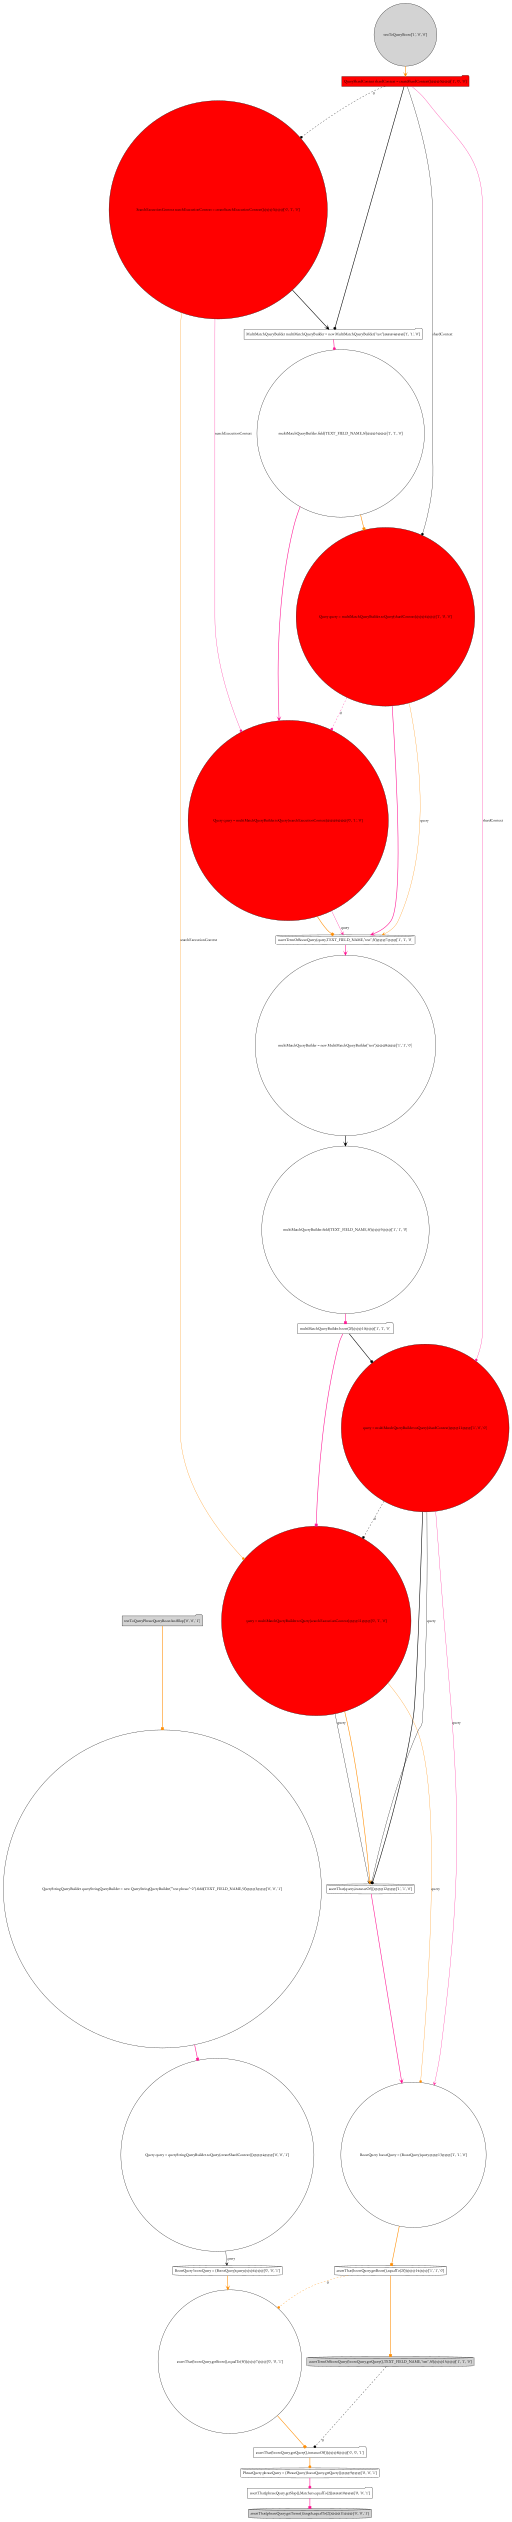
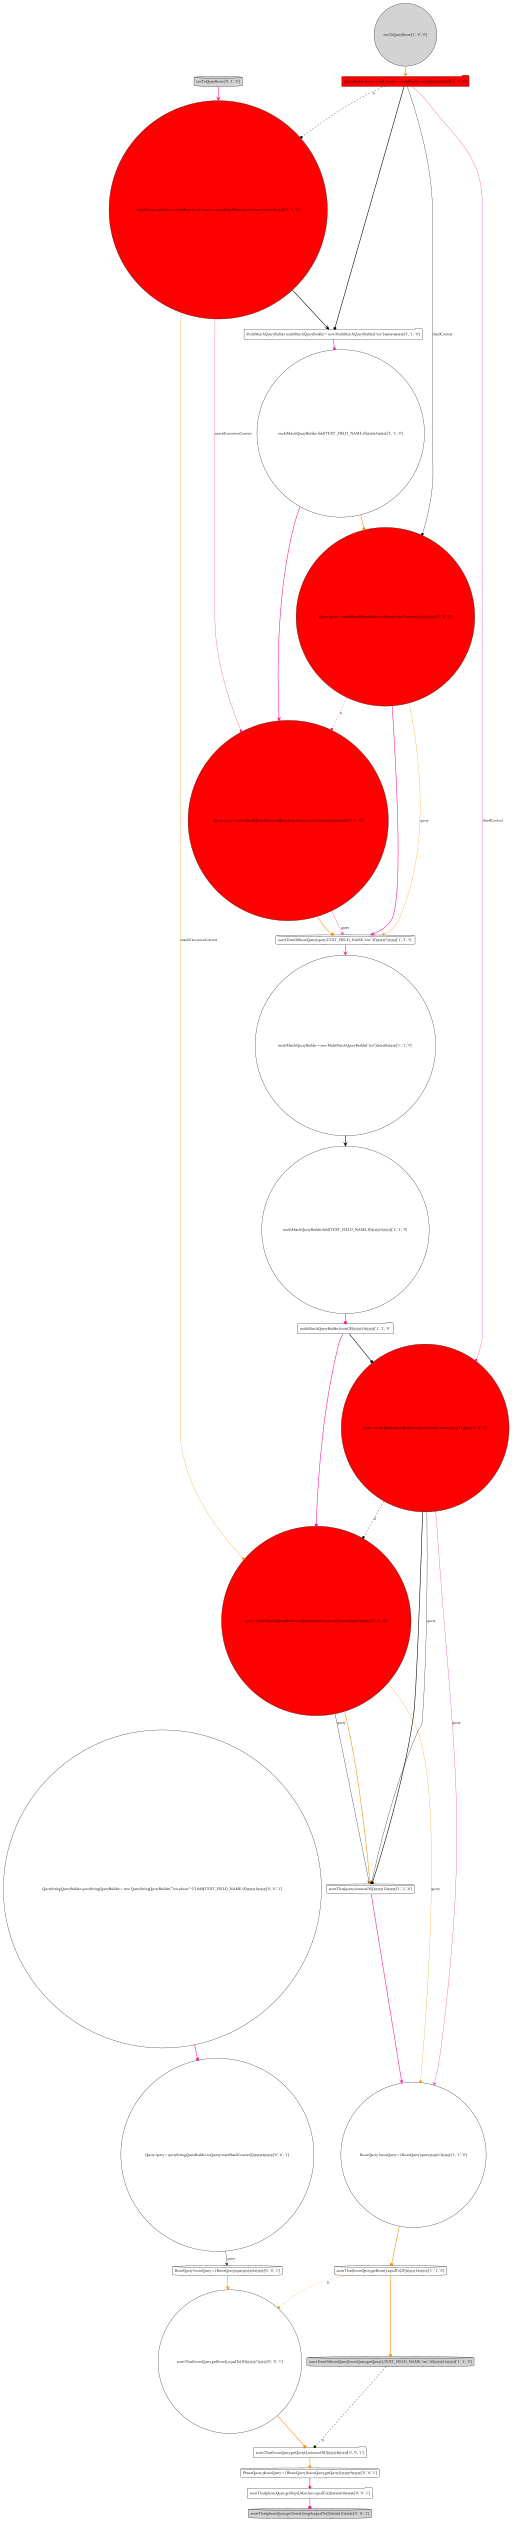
none -> (218, 81)
(162, 1621) -> none
